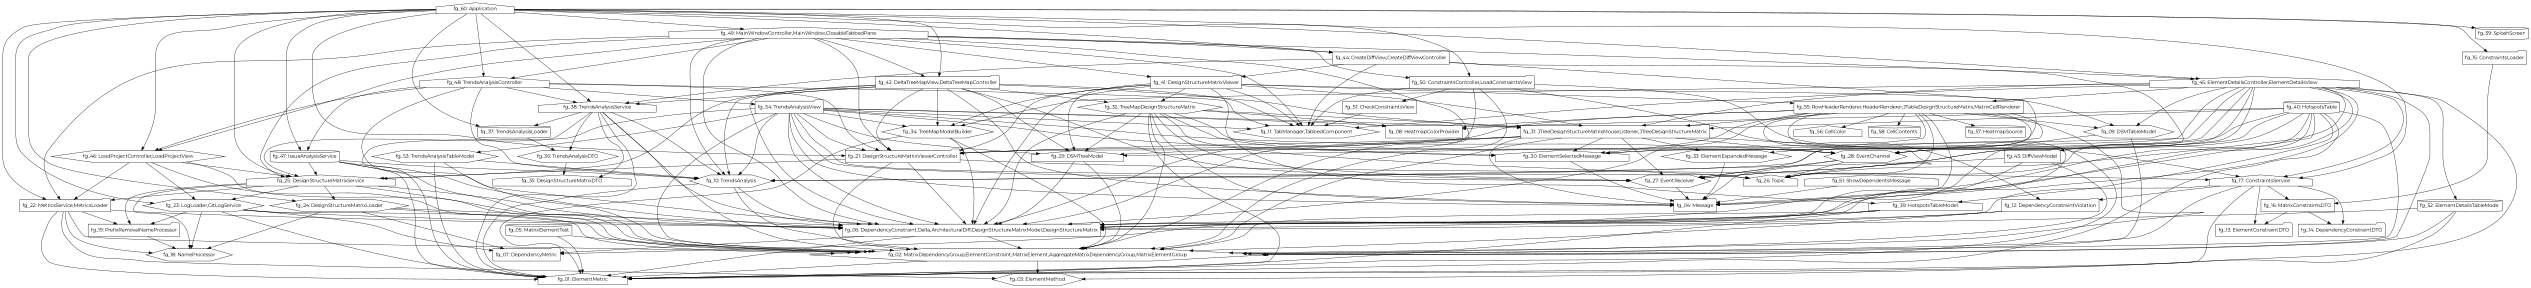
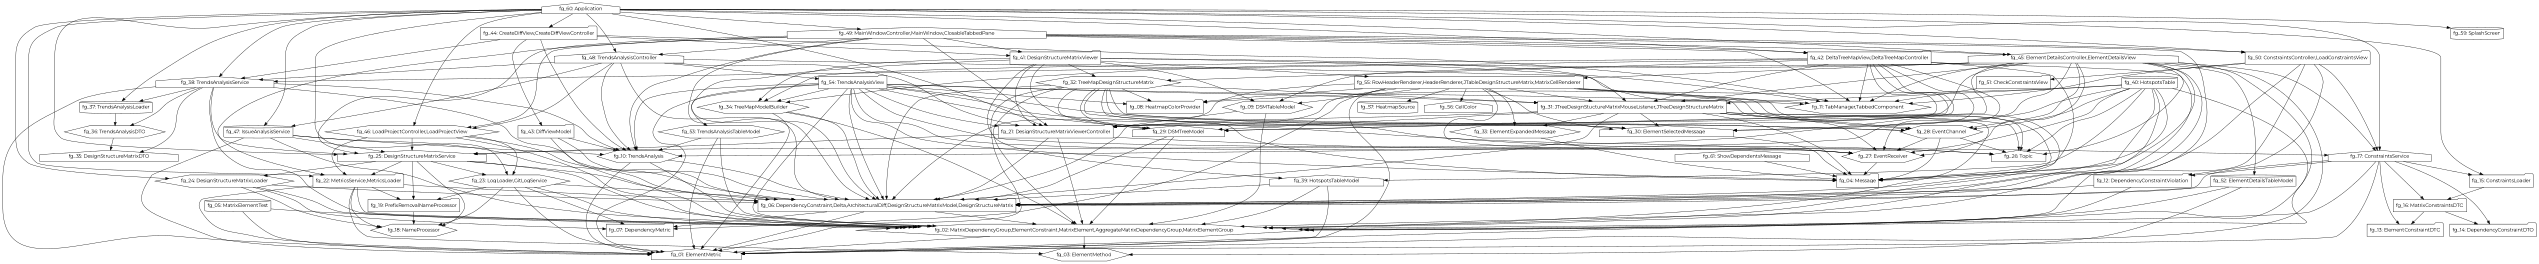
(1129, 42) -> none
(1894, 132) -> none
none -> (2436, 168)
